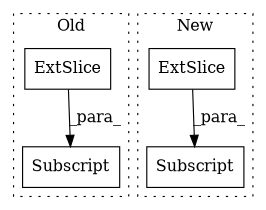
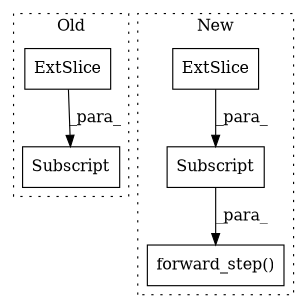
none -> (216, 265)
